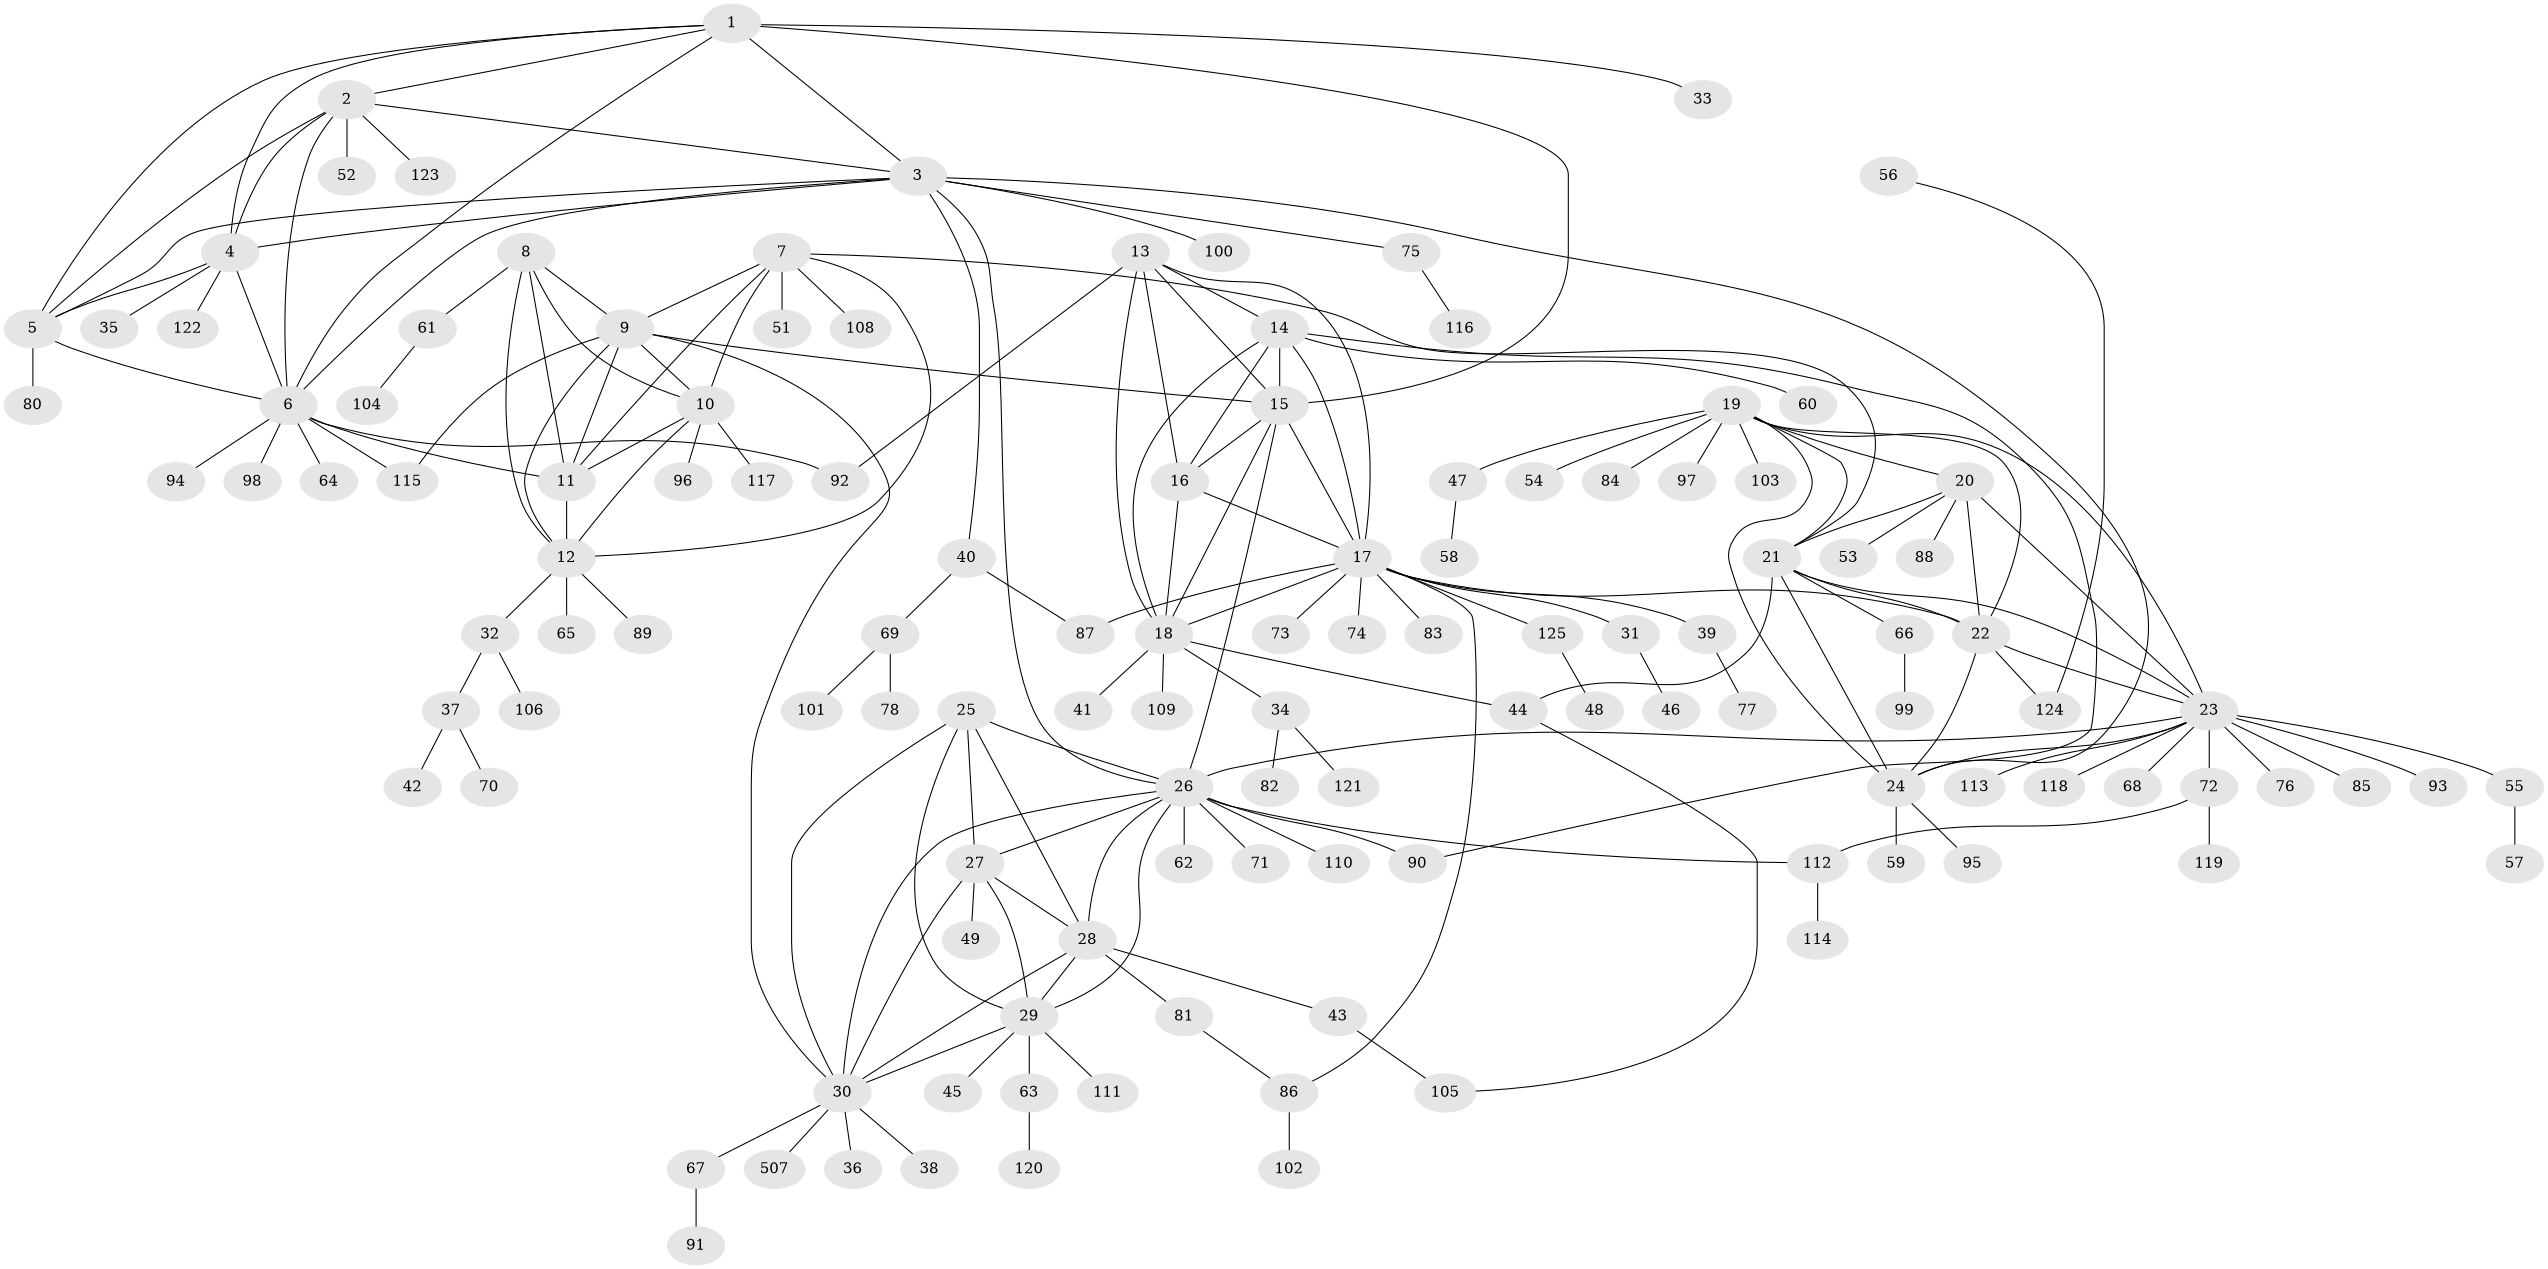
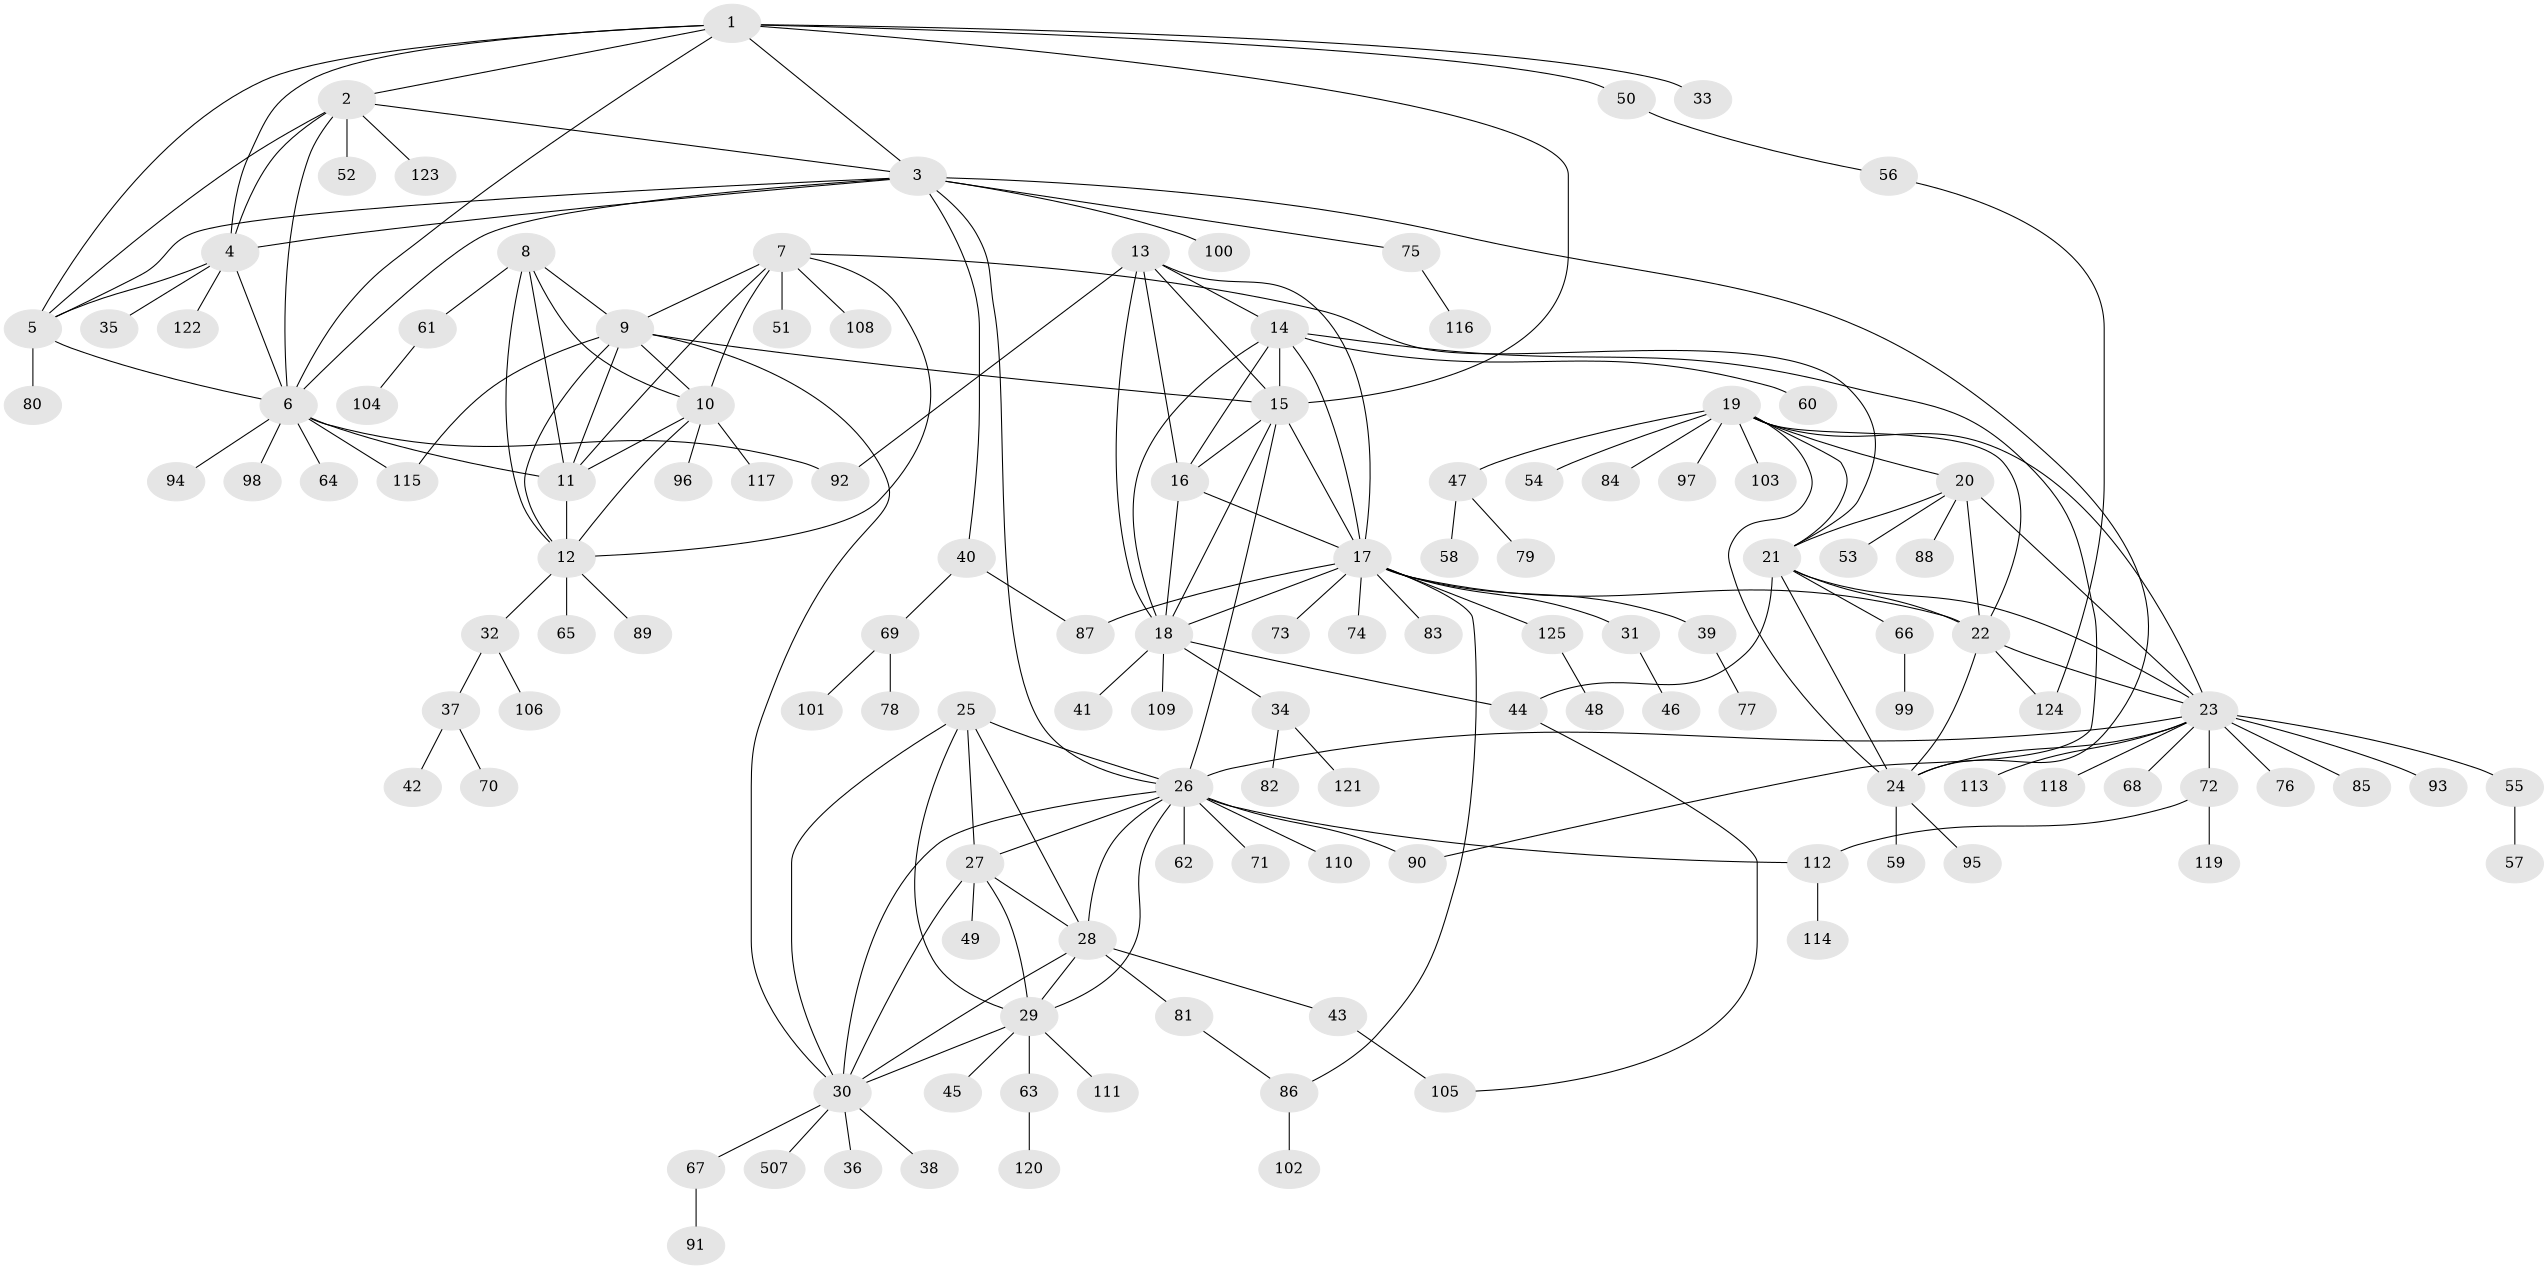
none -> (1627, 100)
none -> (1526, 558)
